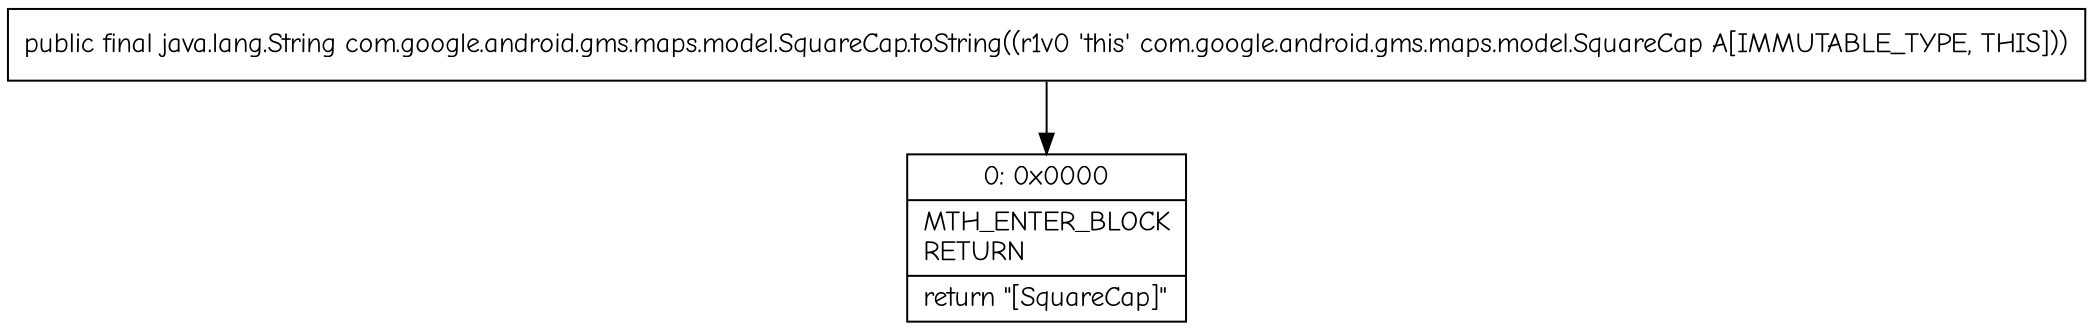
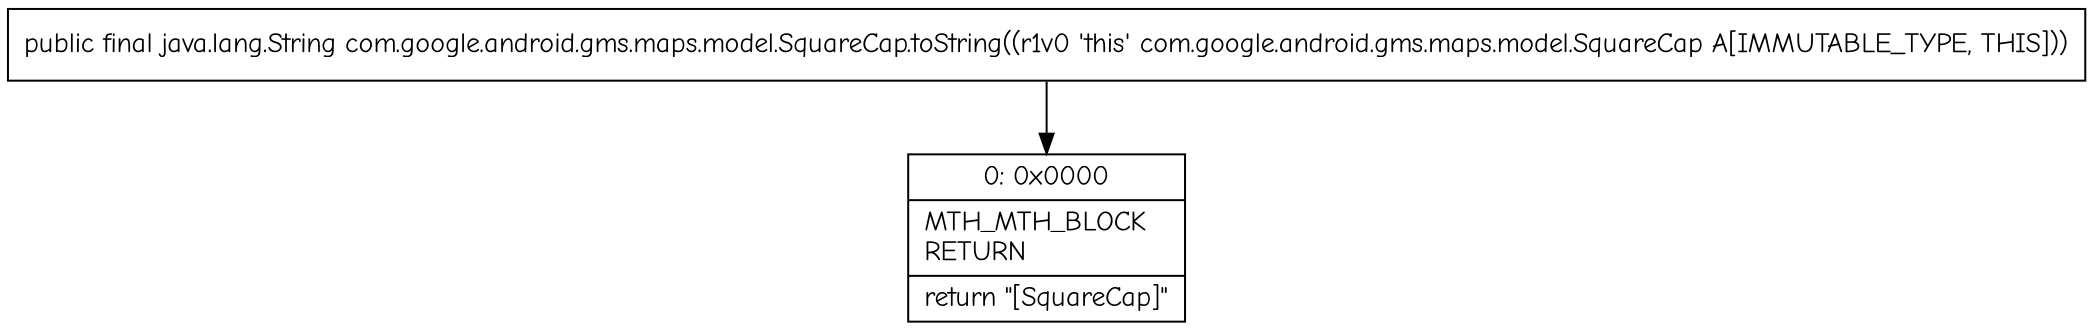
(1047, 222) -> (1036, 222)
